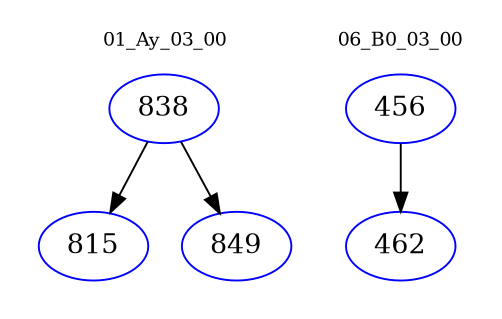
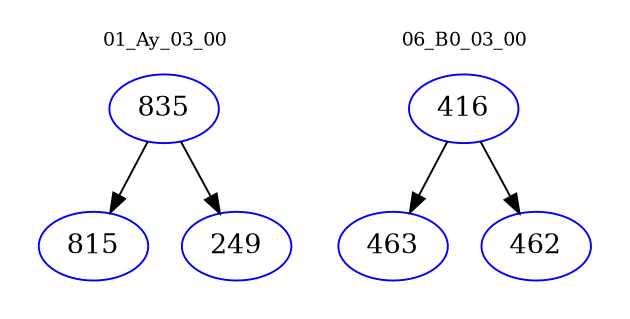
(164, 109) -> (164, 109)
(401, 109) -> (464, 109)
(237, 246) -> (237, 246)
none -> (393, 246)
